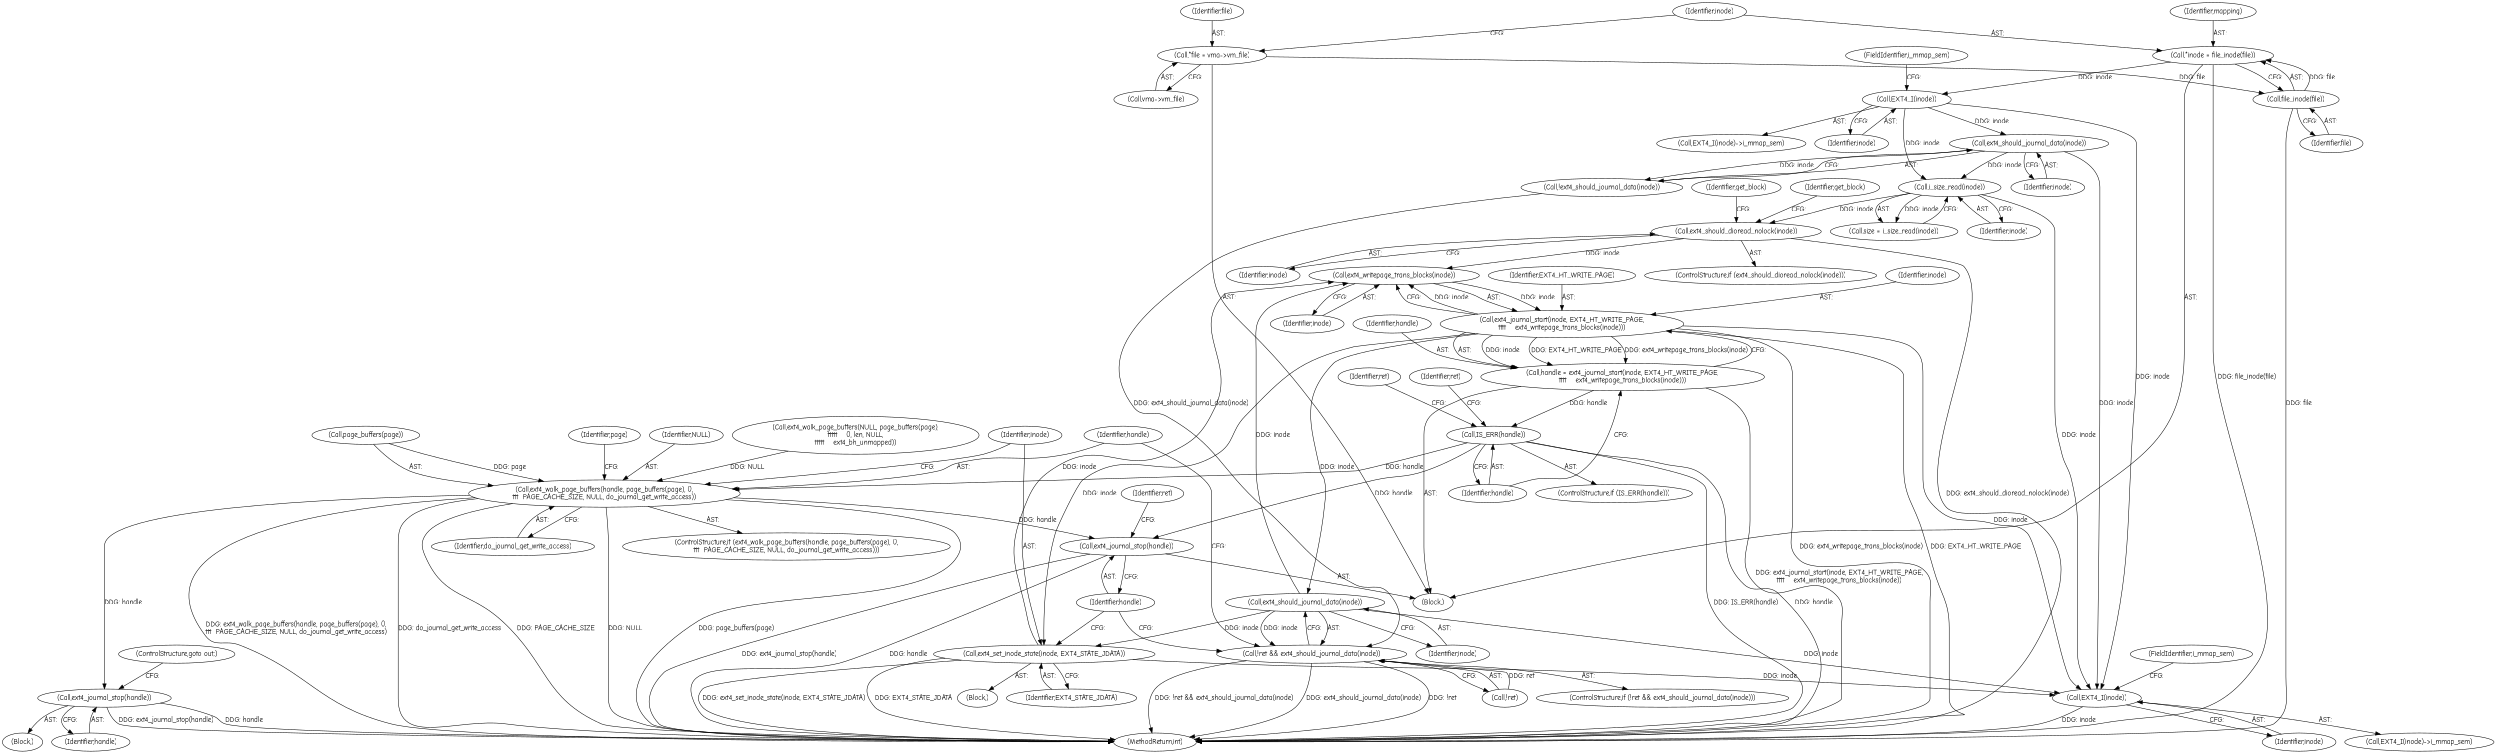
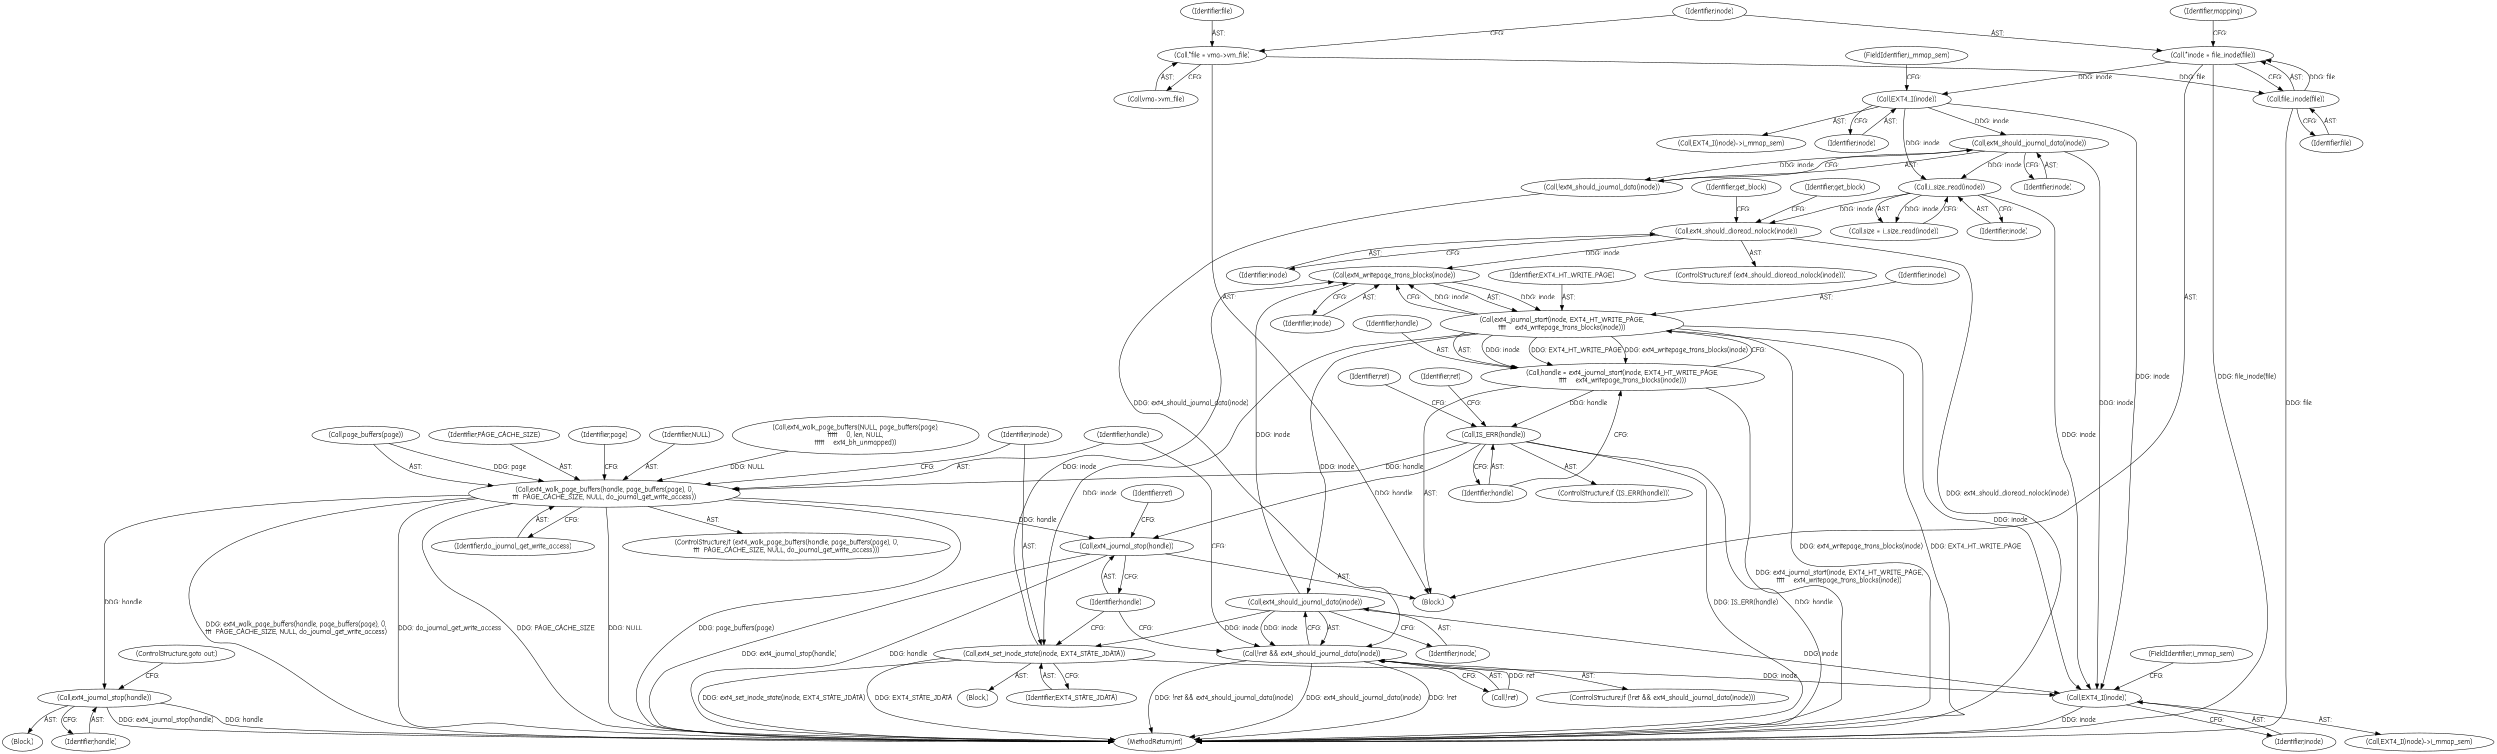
(2221, 34) -> (2221, 34)
none -> (494, 435)
